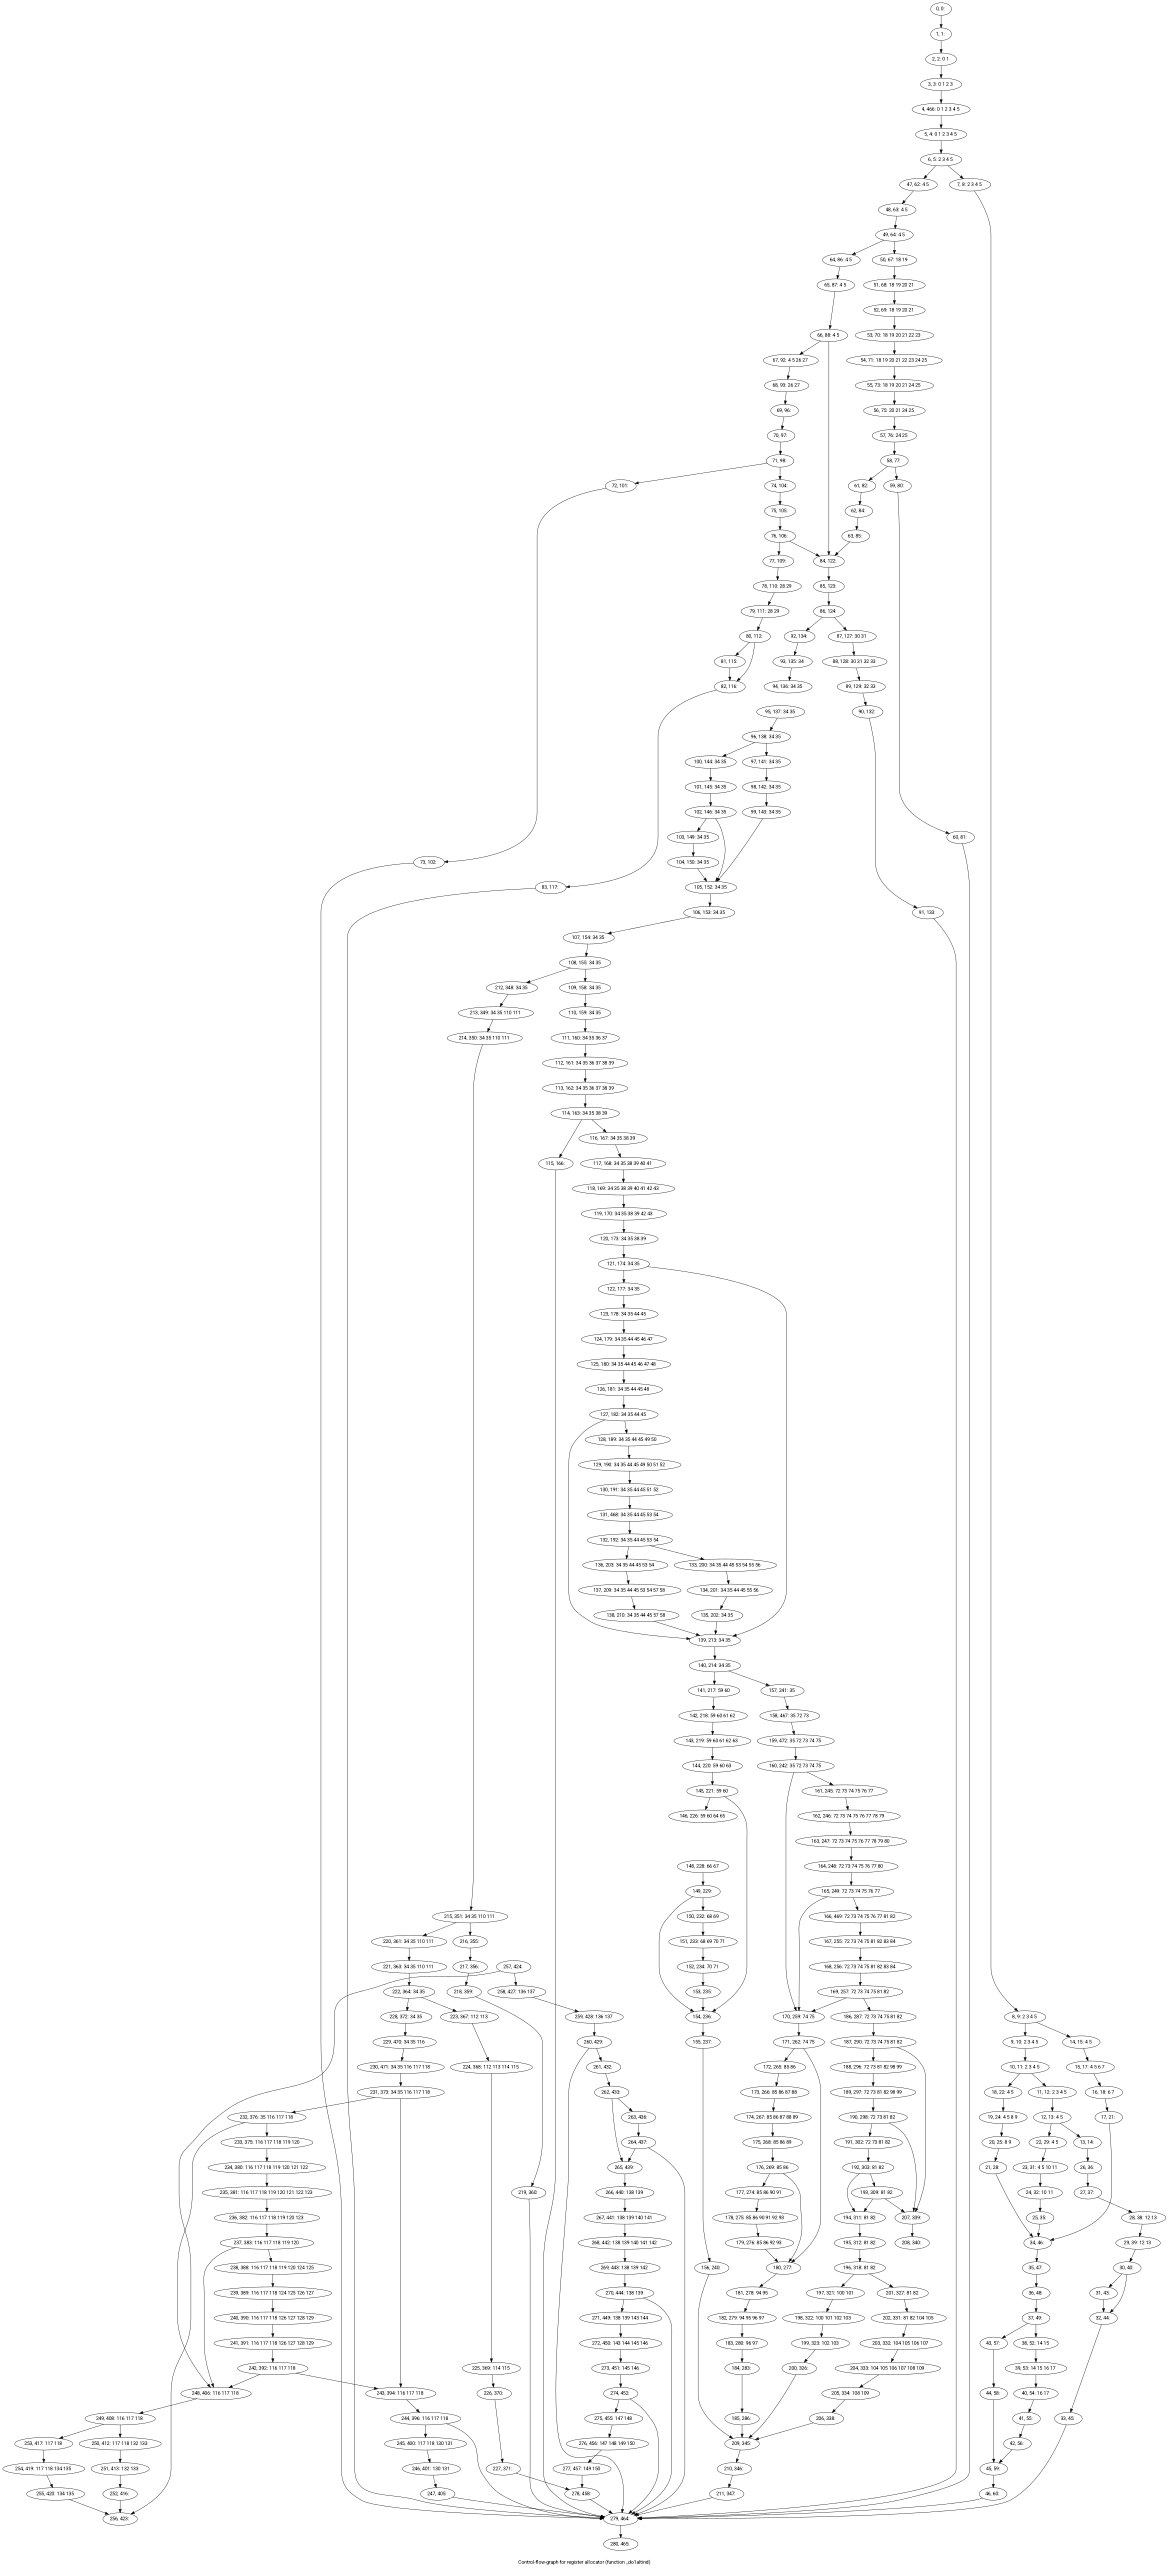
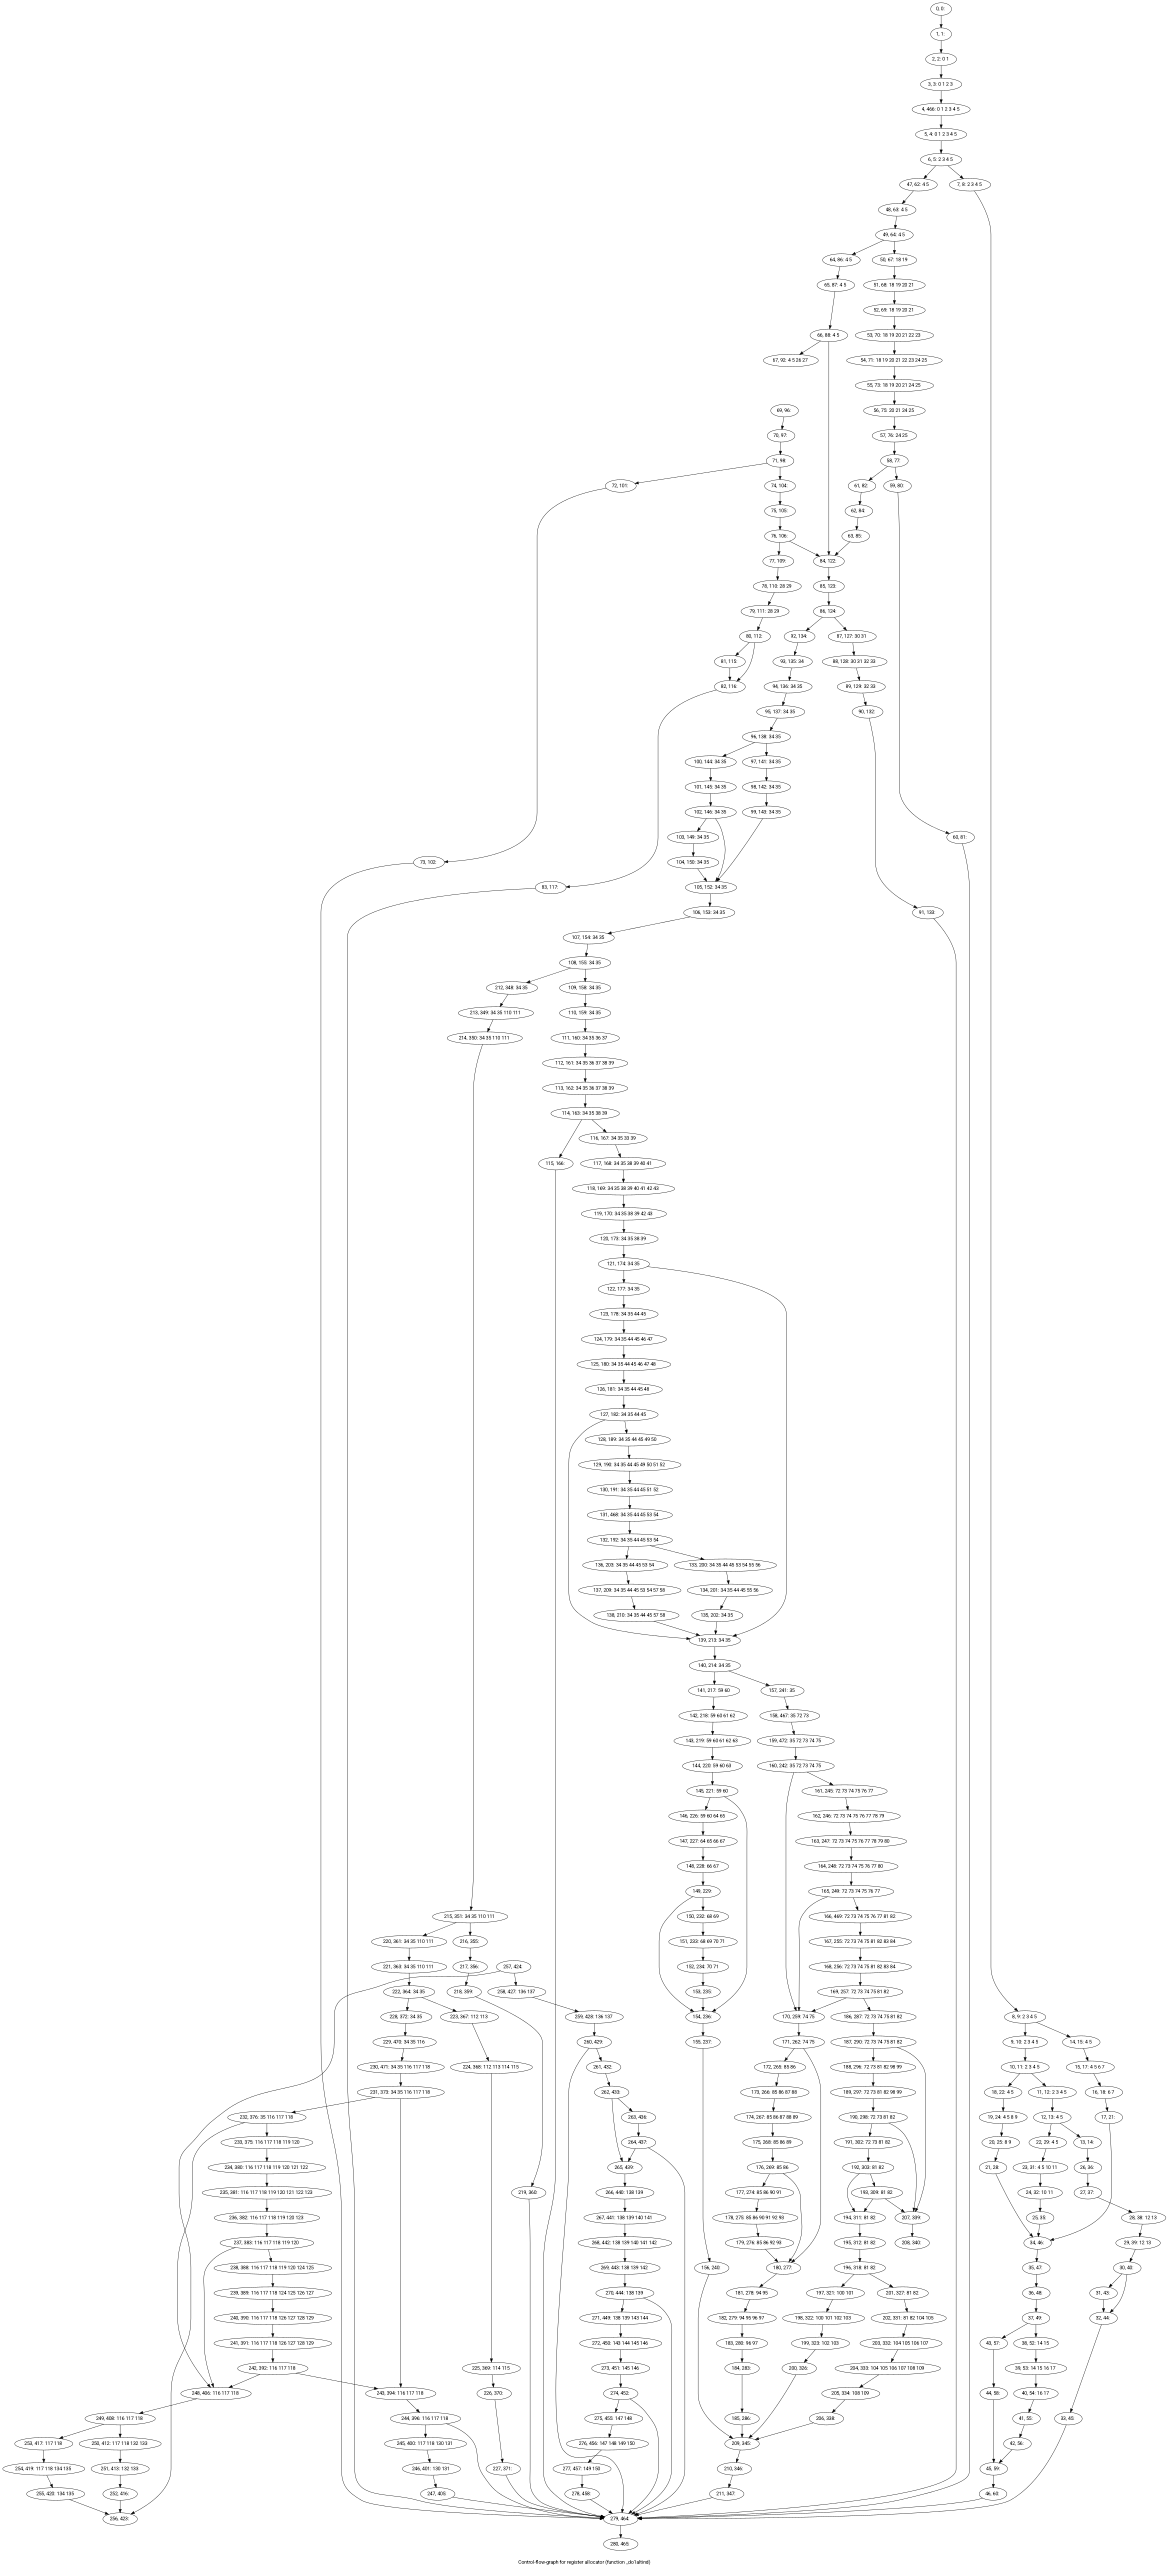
(787, 386) -> none
none -> (785, 698)
(613, 1139) -> (613, 1139)
none -> (703, 1841)
(541, 2481) -> (547, 2508)
